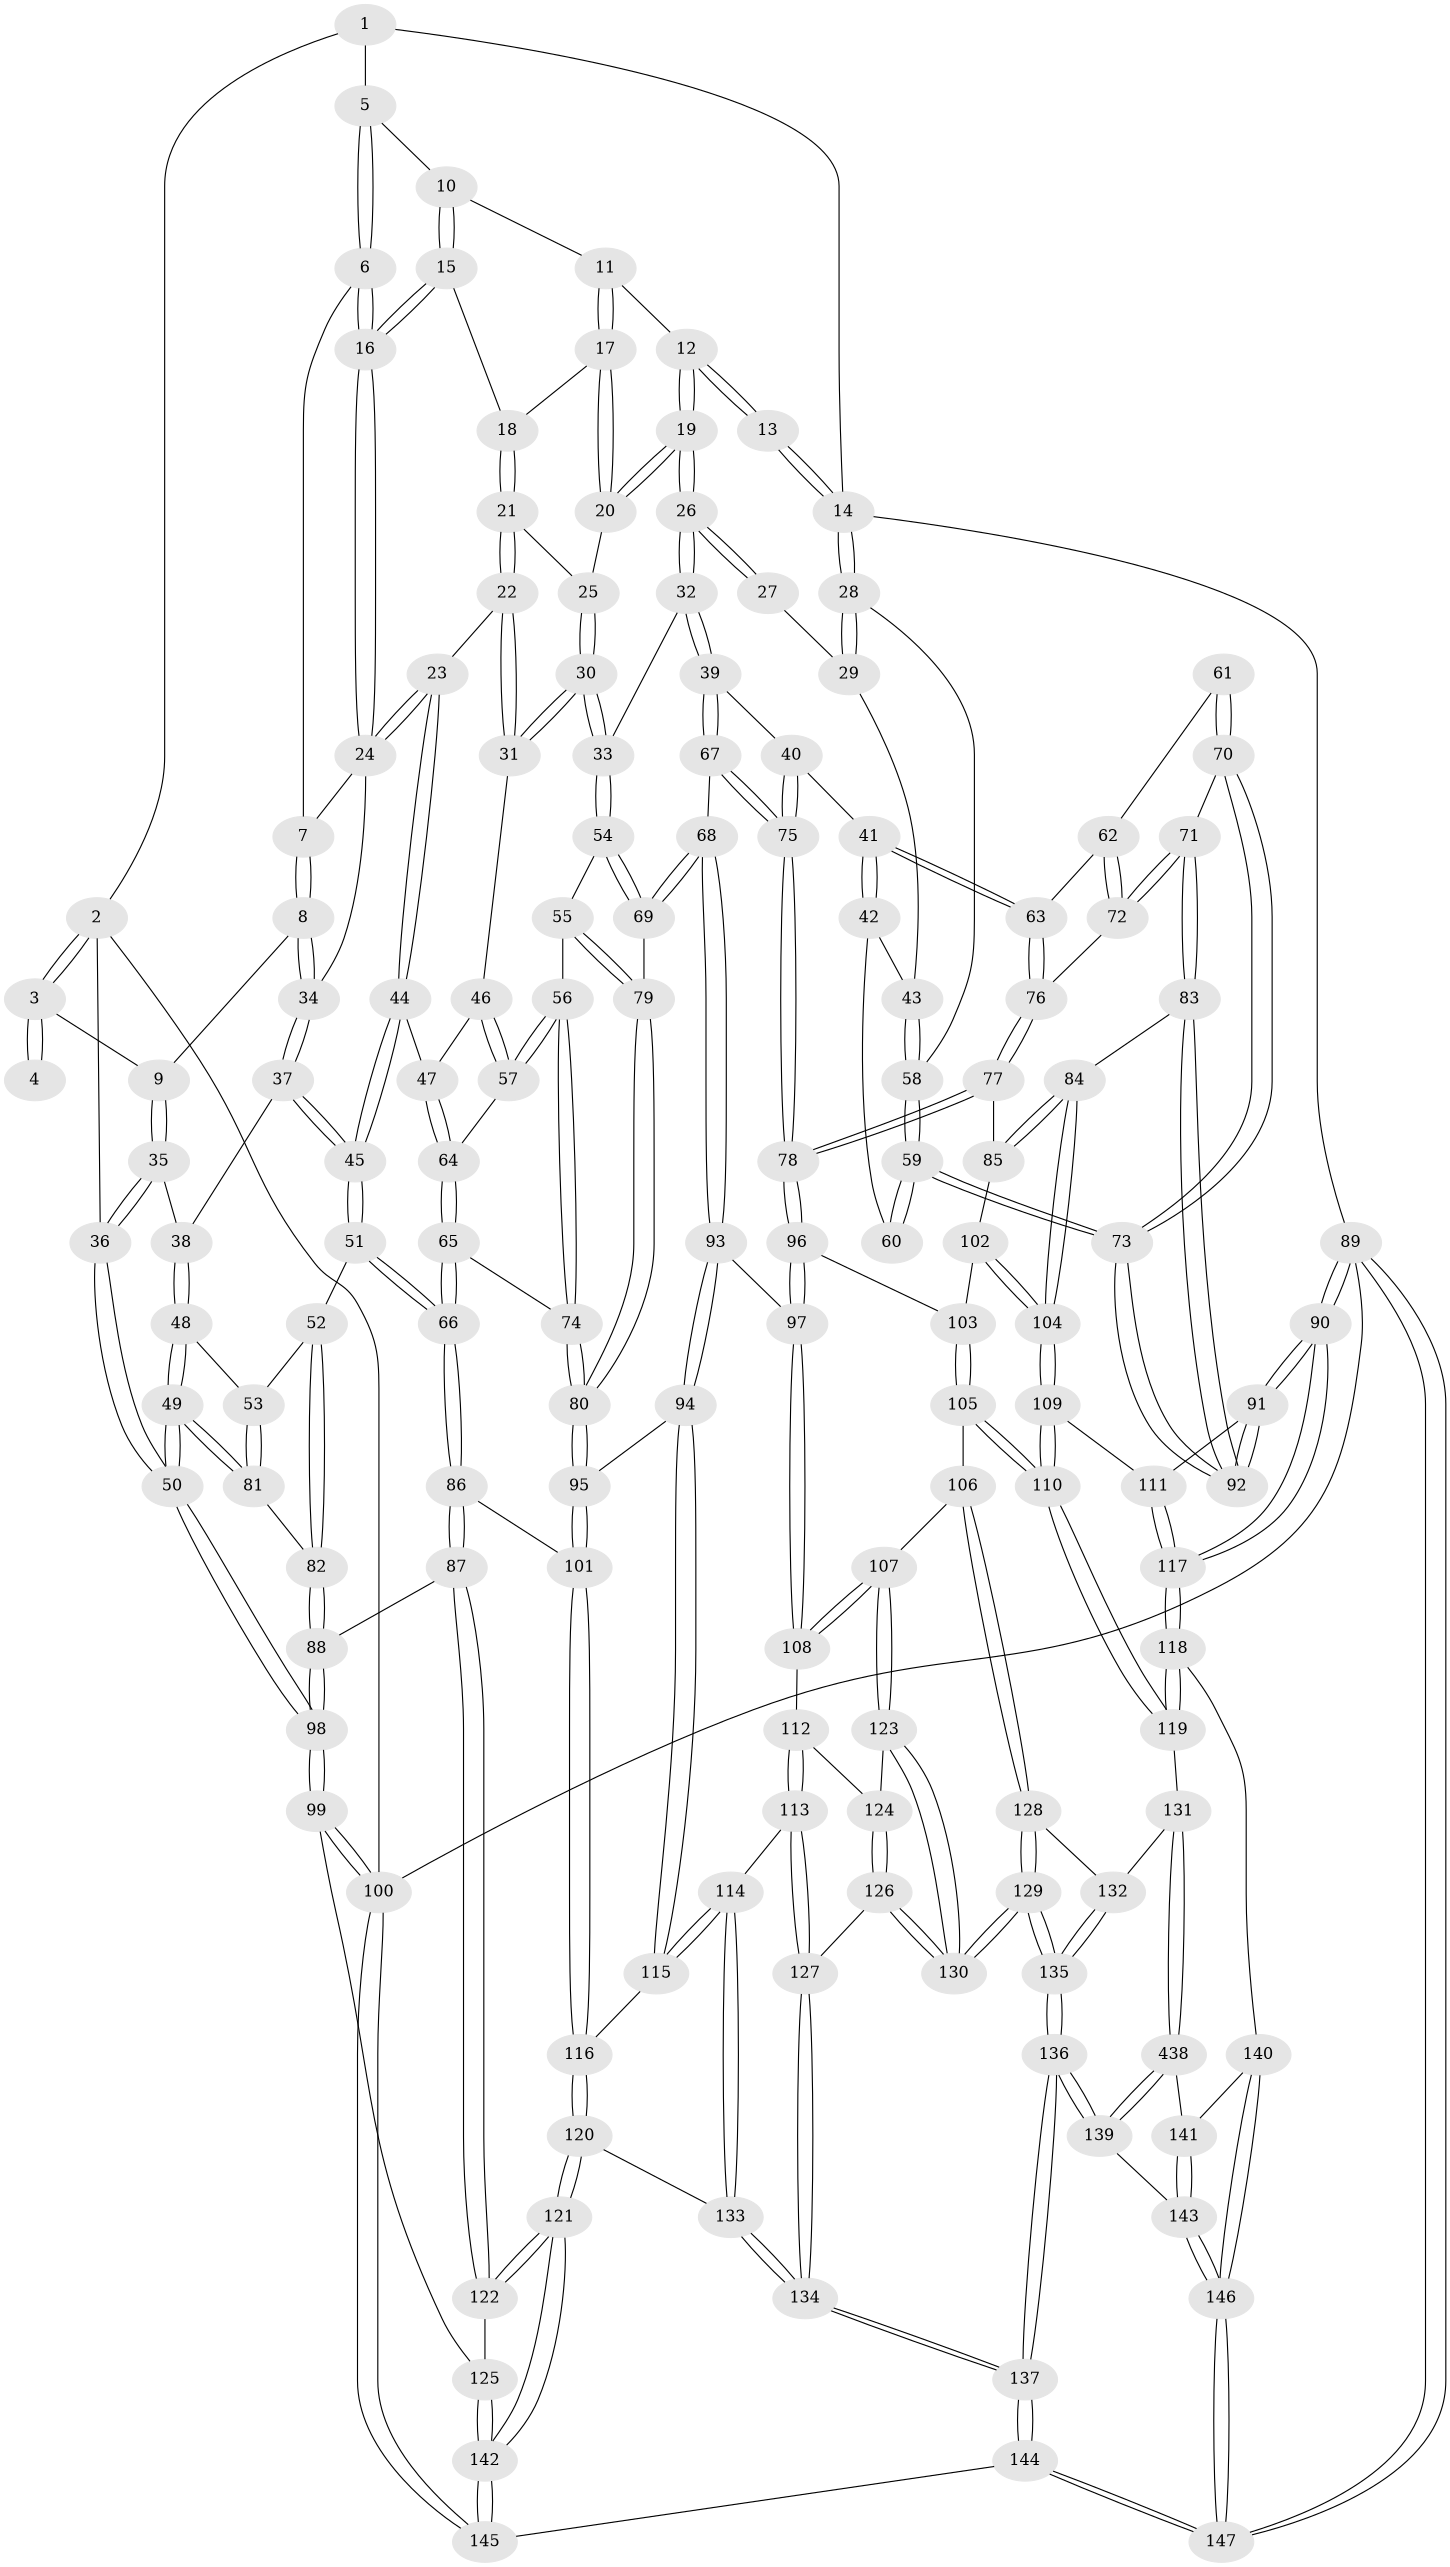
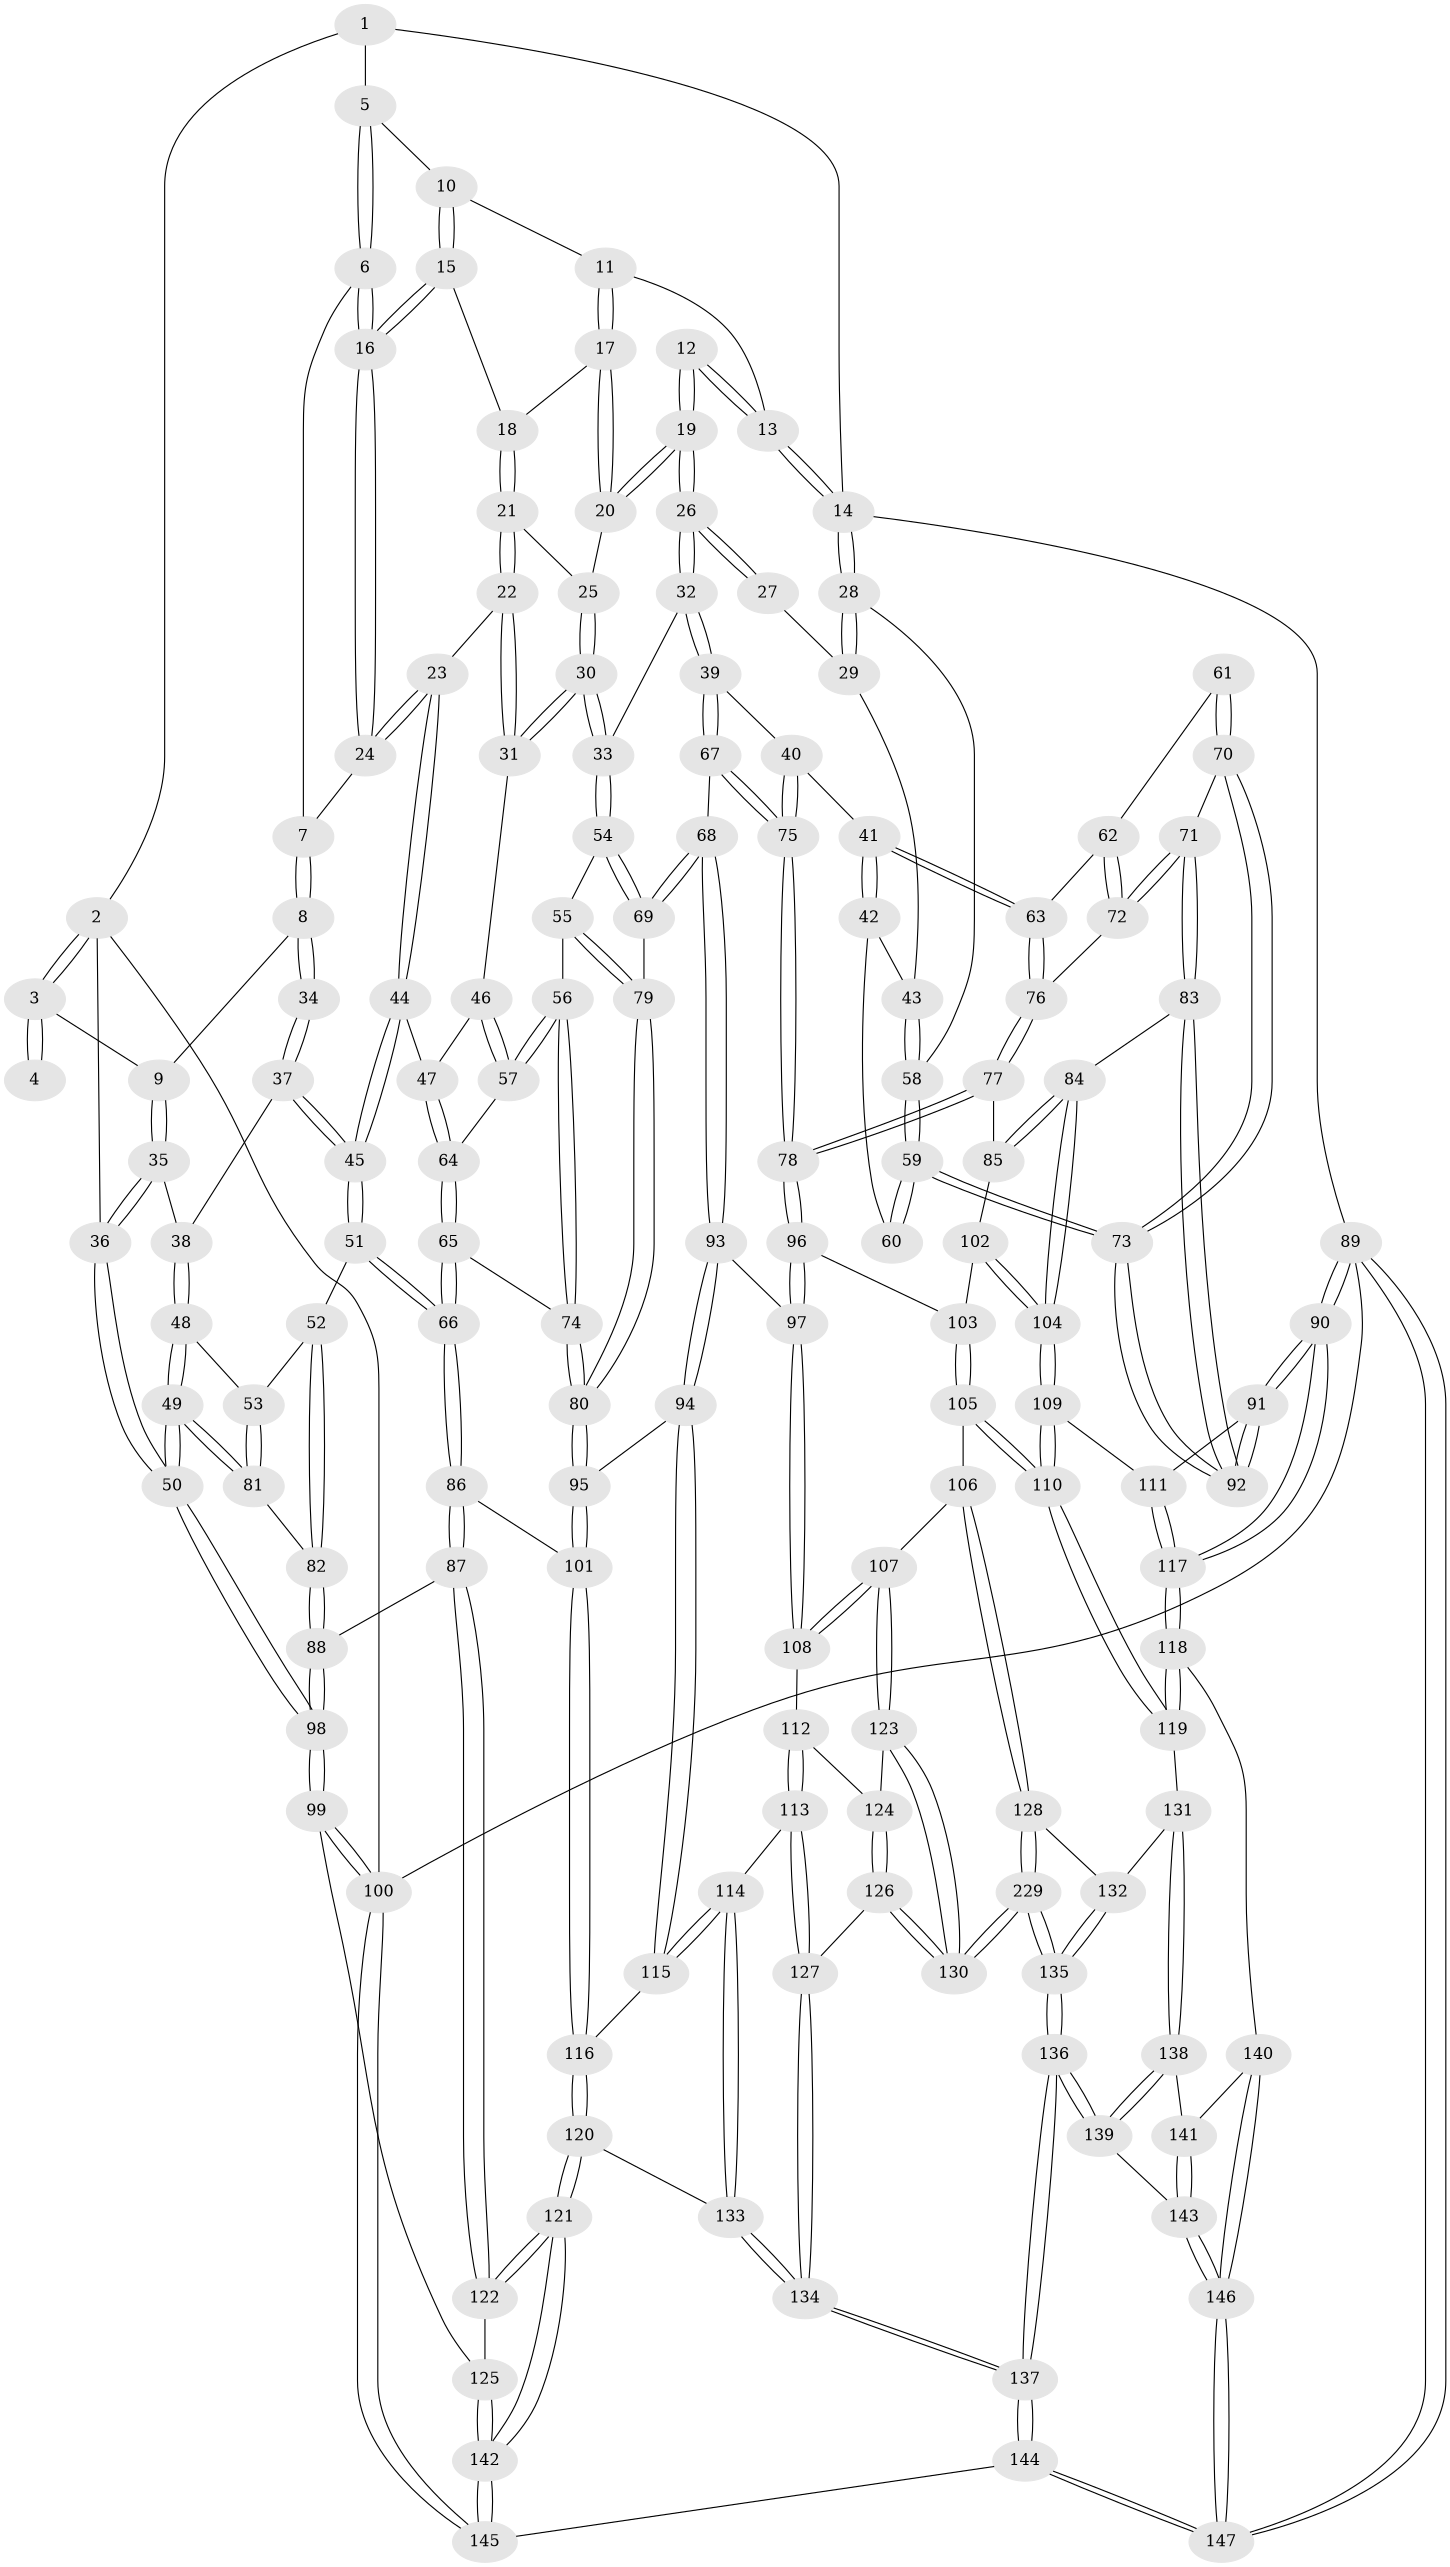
(646, 309) -> (721, 323)
(357, 882) -> none
(1029, 1892) -> (1029, 1892)
(1174, 2055) -> (1174, 2055)
